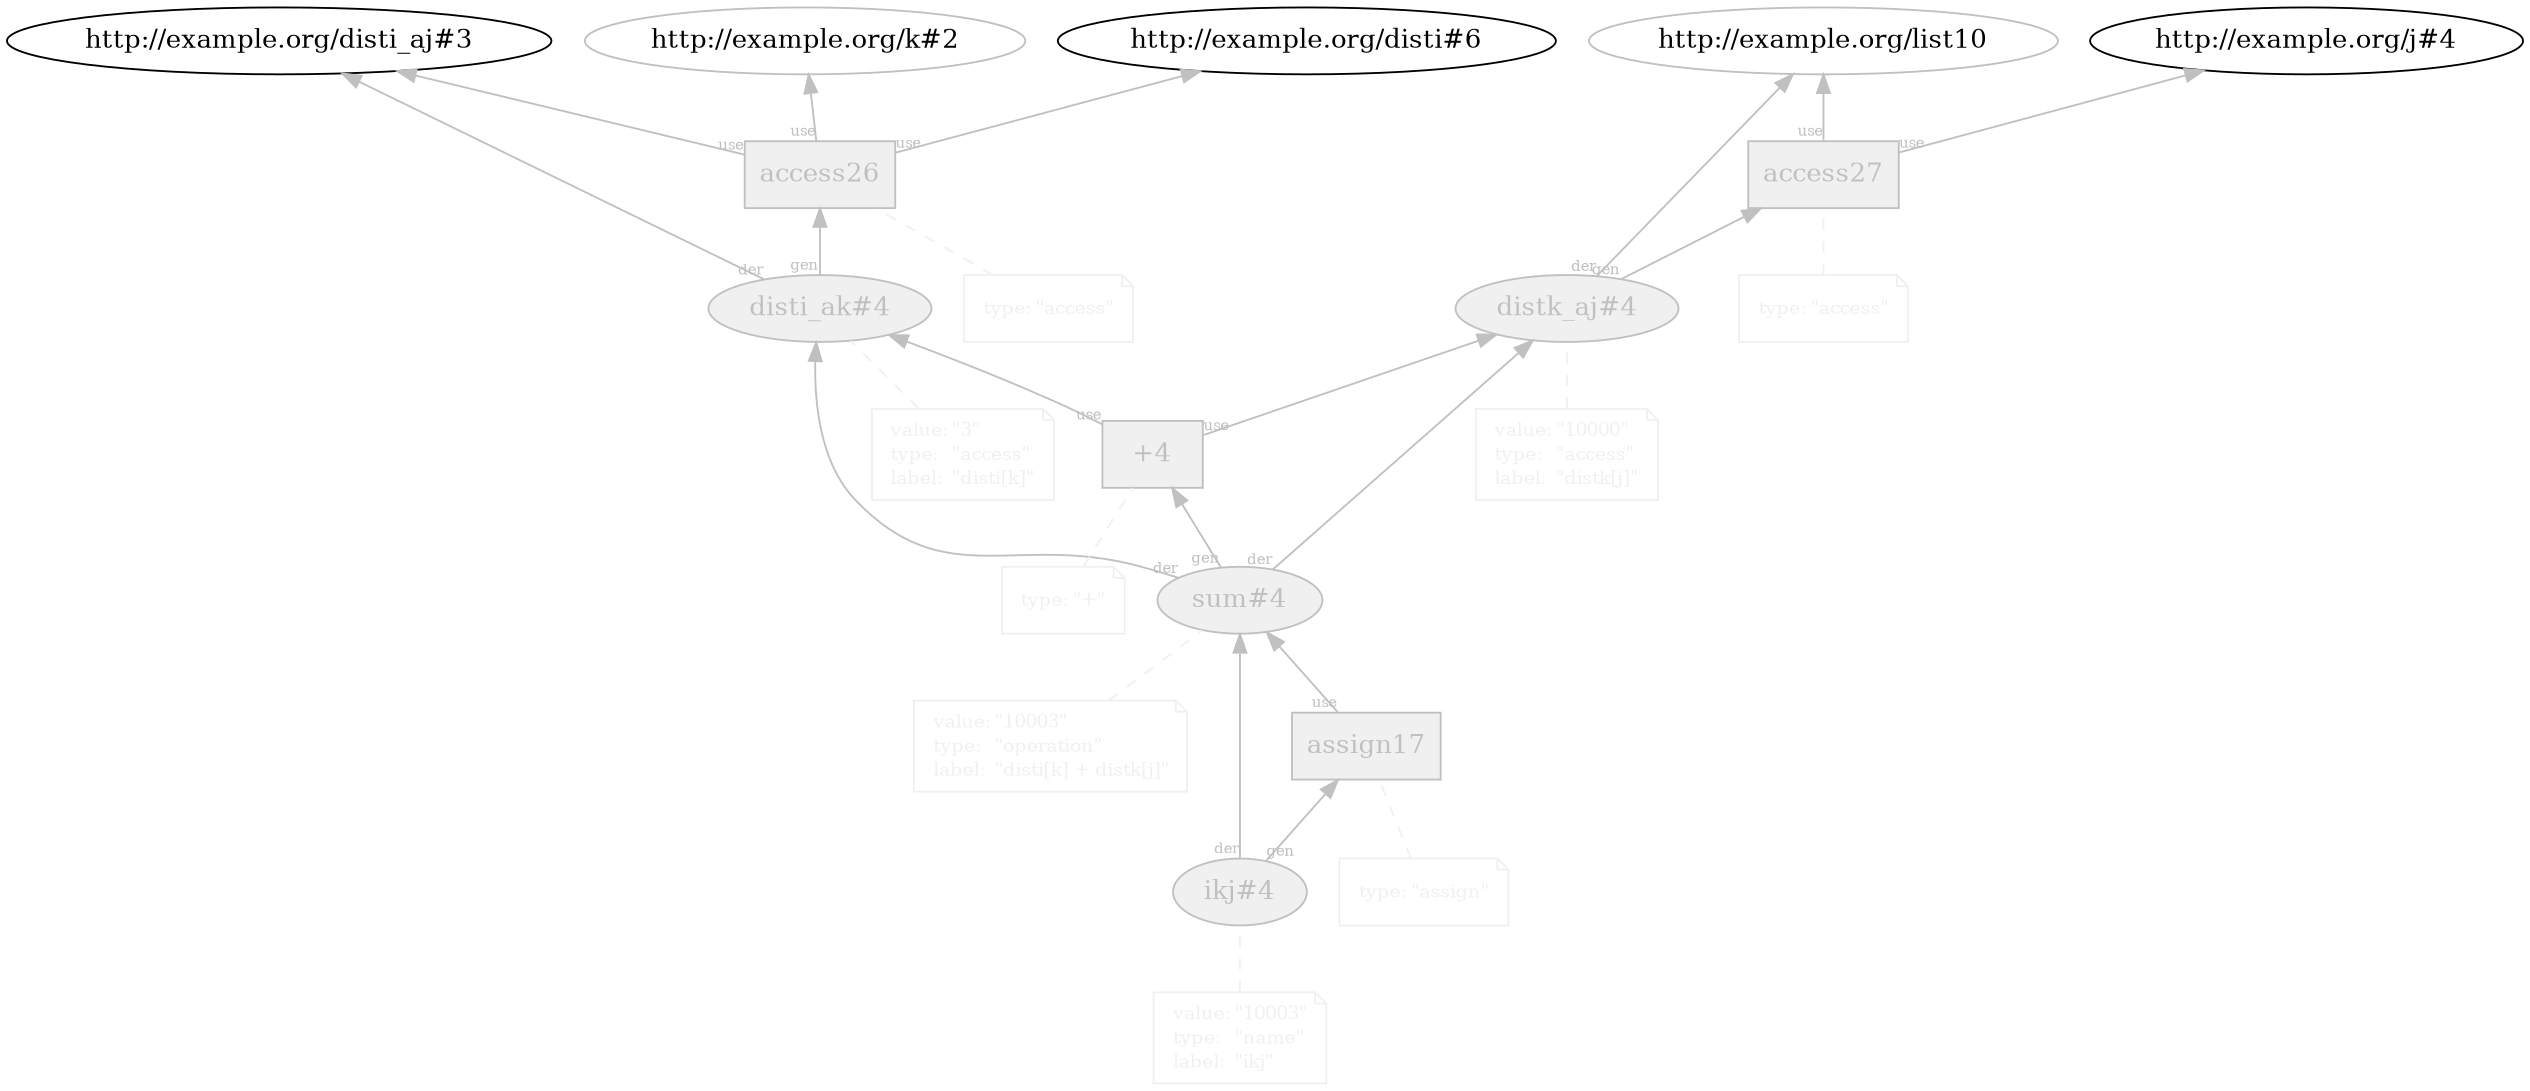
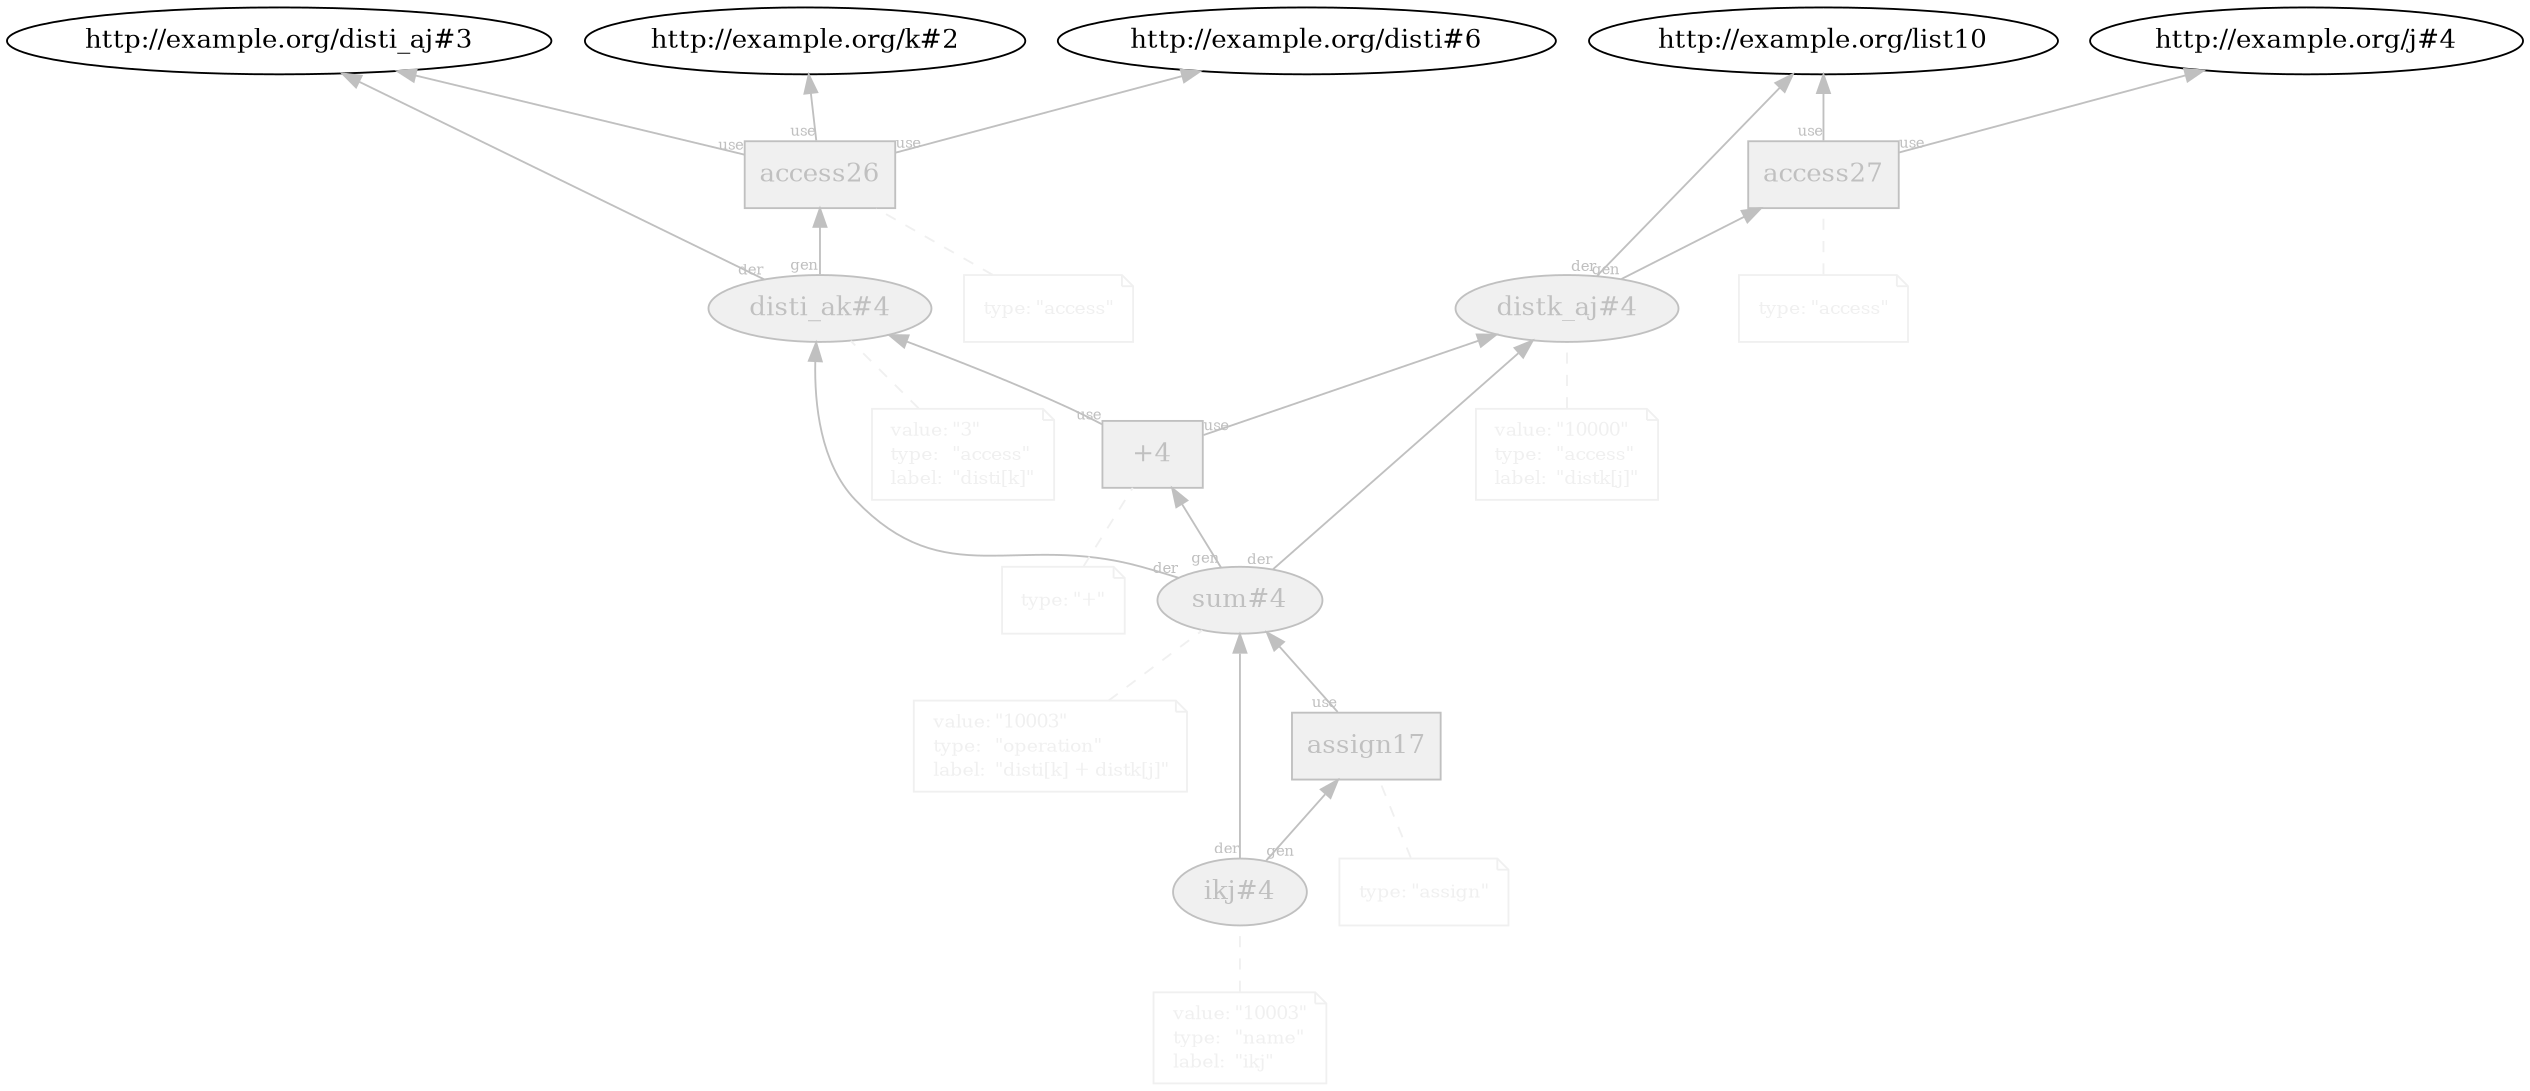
(805, 41) -> (805, 41)
(1823, 41) -> (1823, 41)
